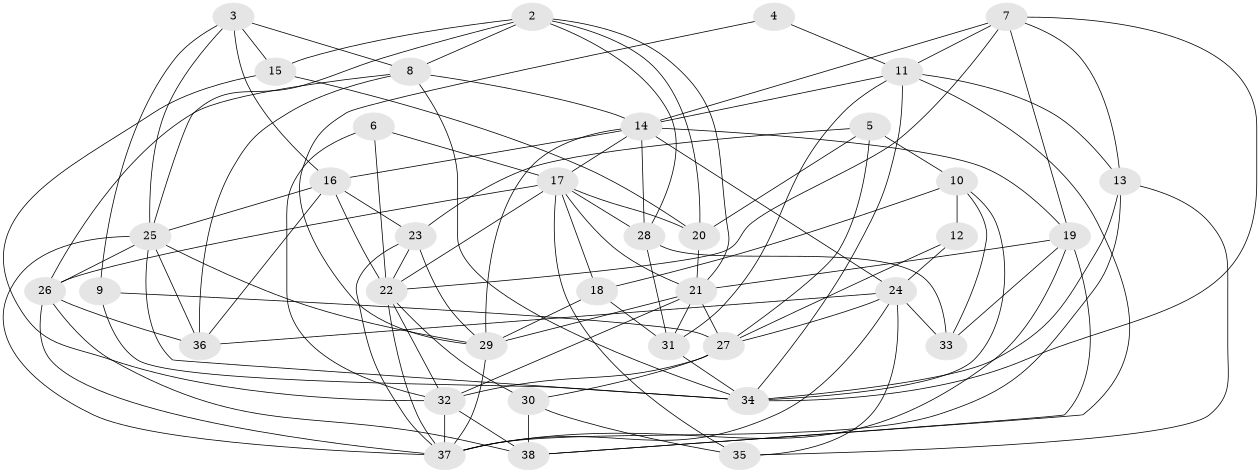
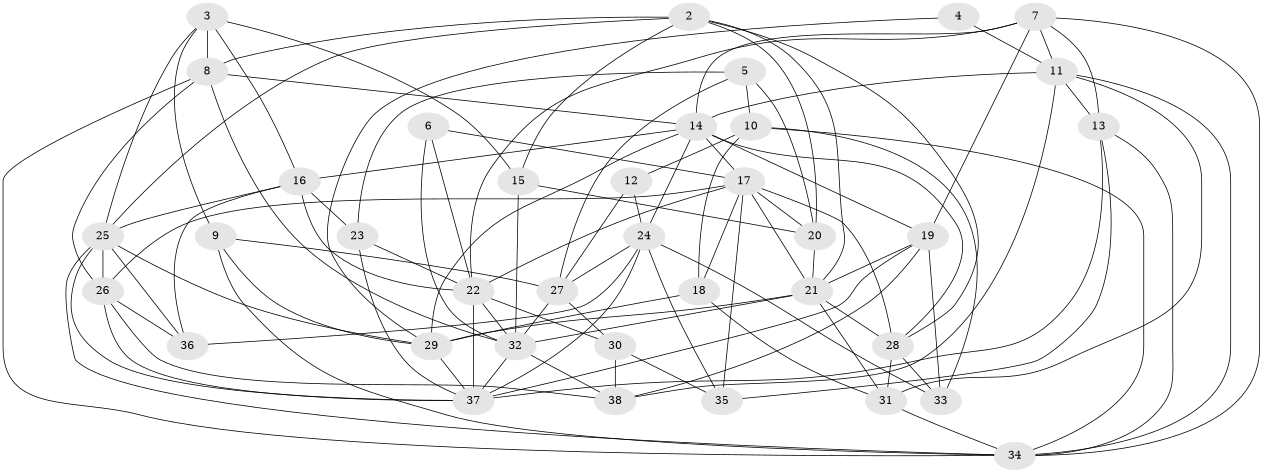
(238, 160) -> (315, 255)
(441, 296) -> (301, 316)
(712, 322) -> (852, 319)
